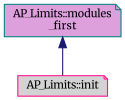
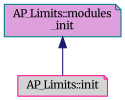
(63, 21) -> (63, 21)
